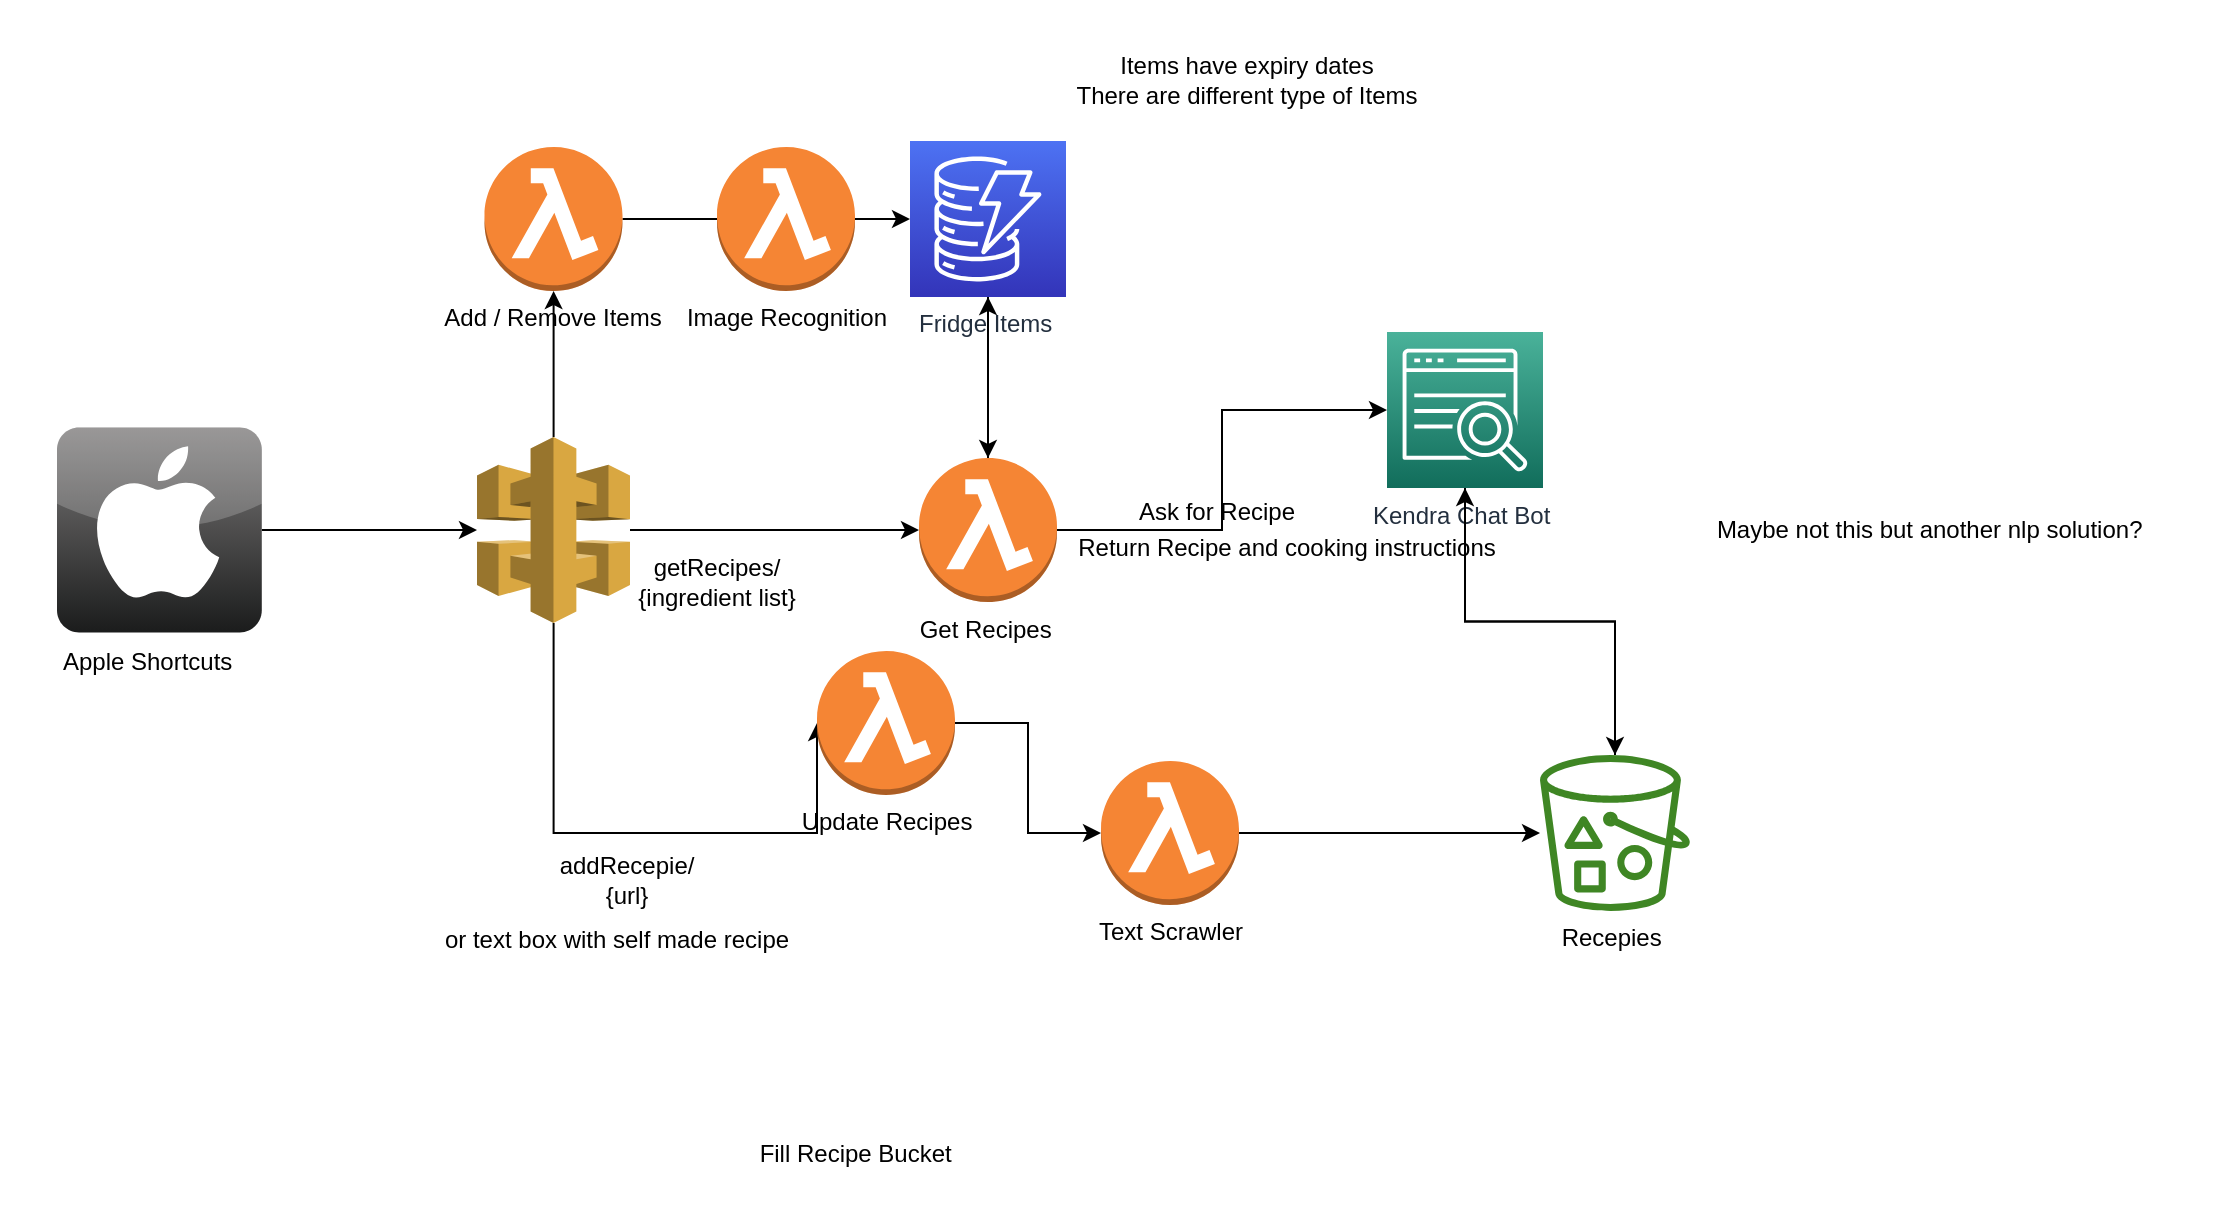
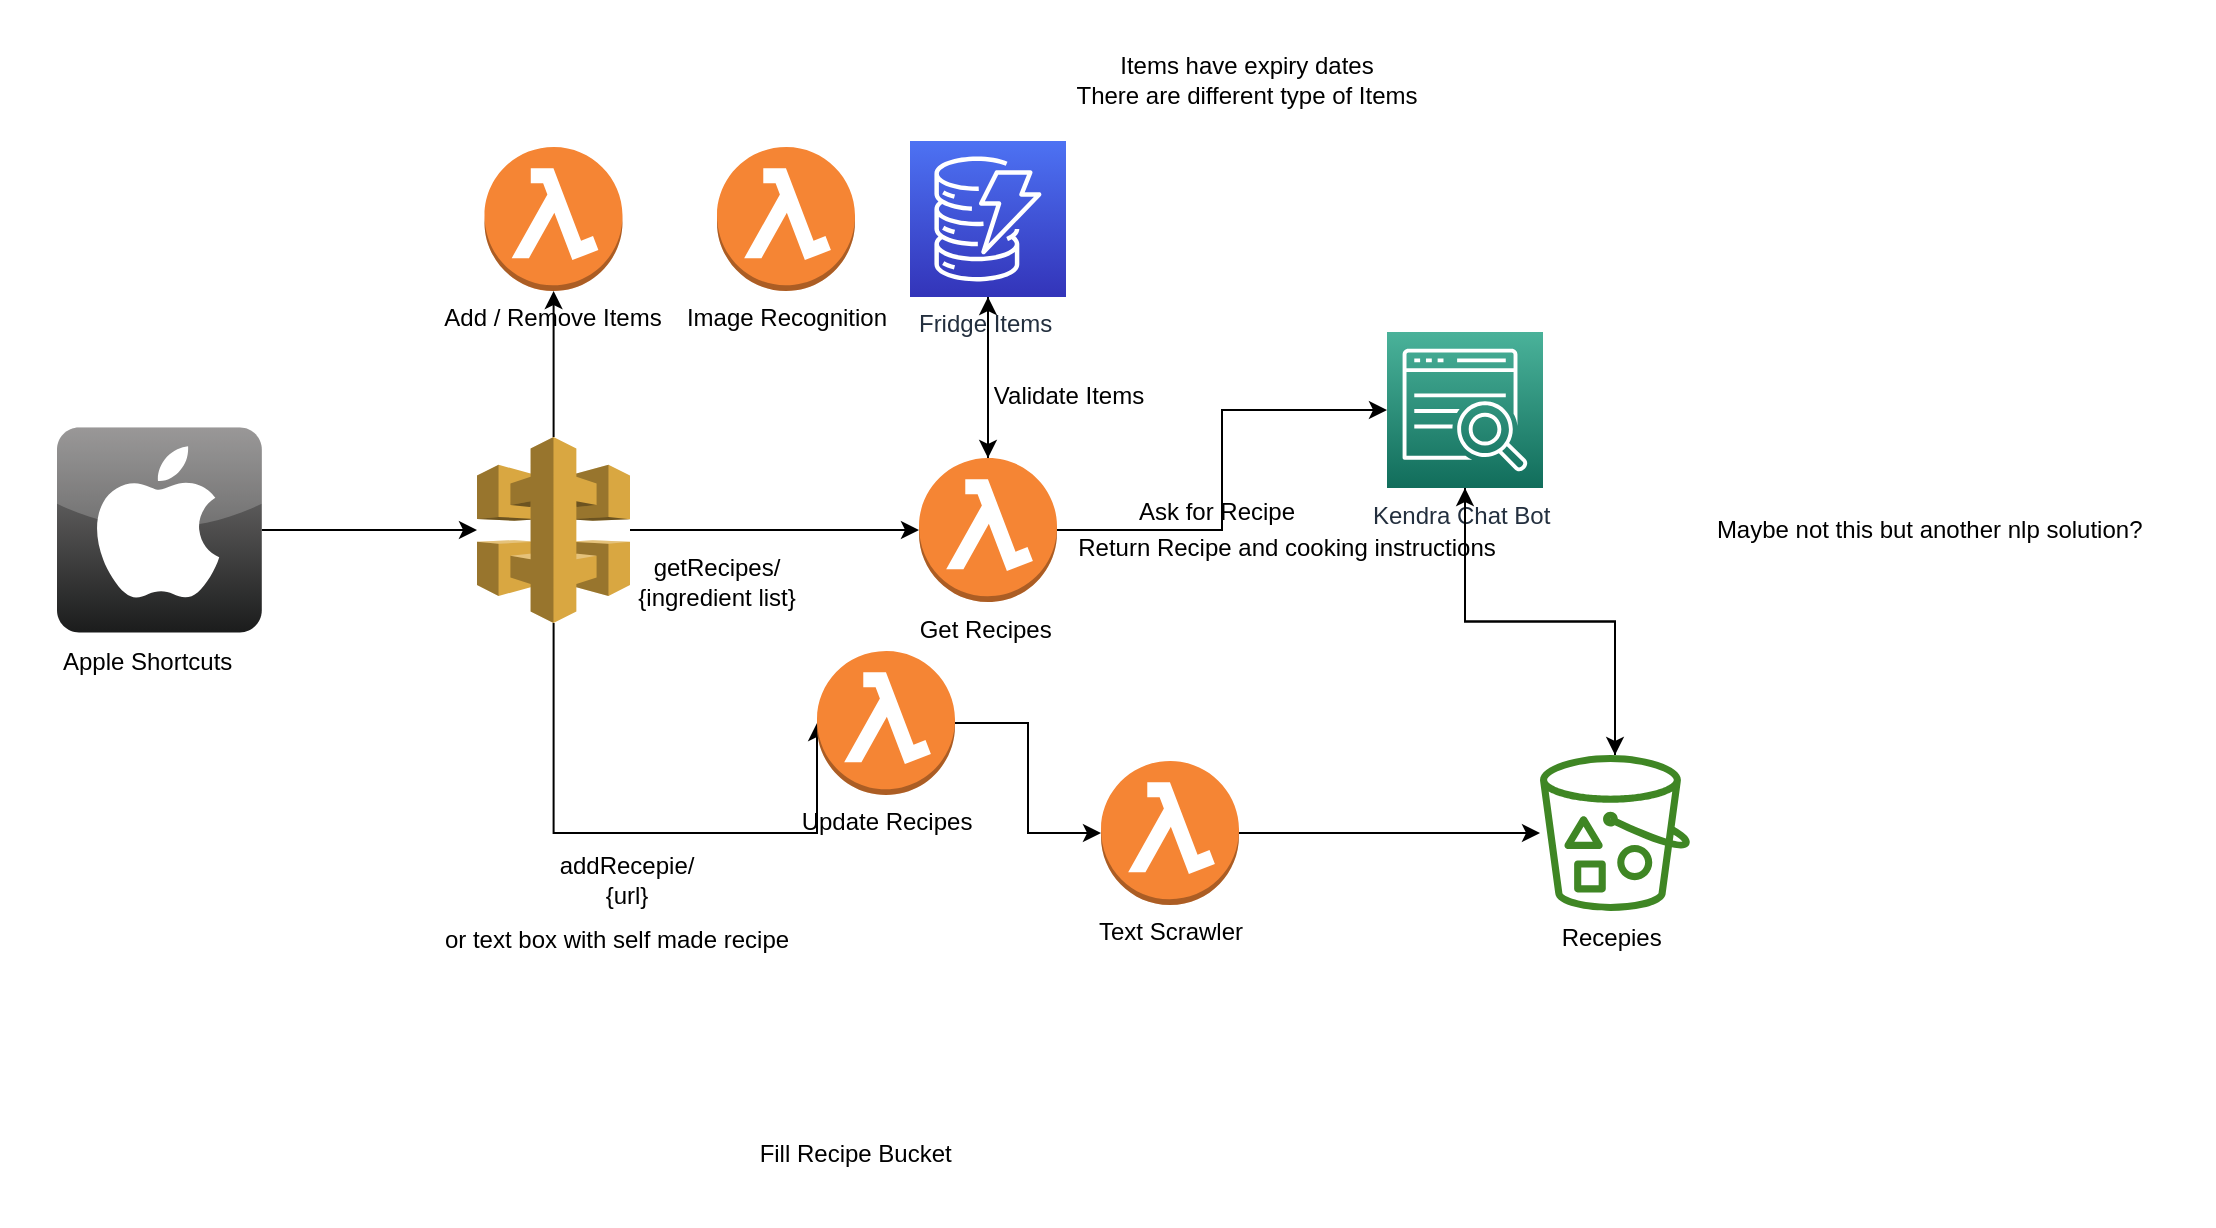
(670, 219) -> none
none -> (1069, 398)
